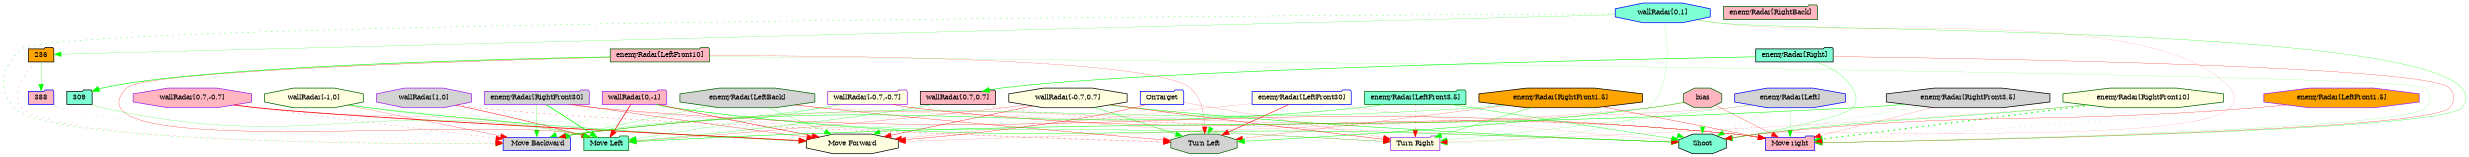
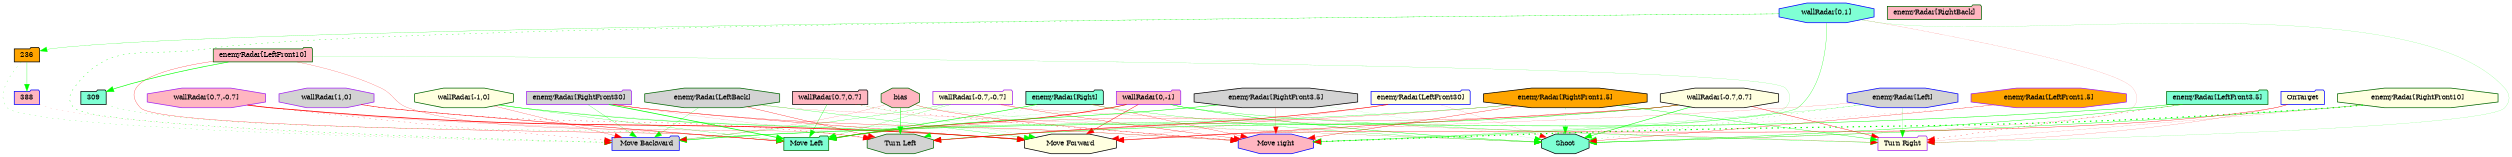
(1334, 68) -> (936, 122)
(337, 124) -> (441, 129)
(231, 139) -> (165, 127)
(1790, 144) -> (1276, 144)
